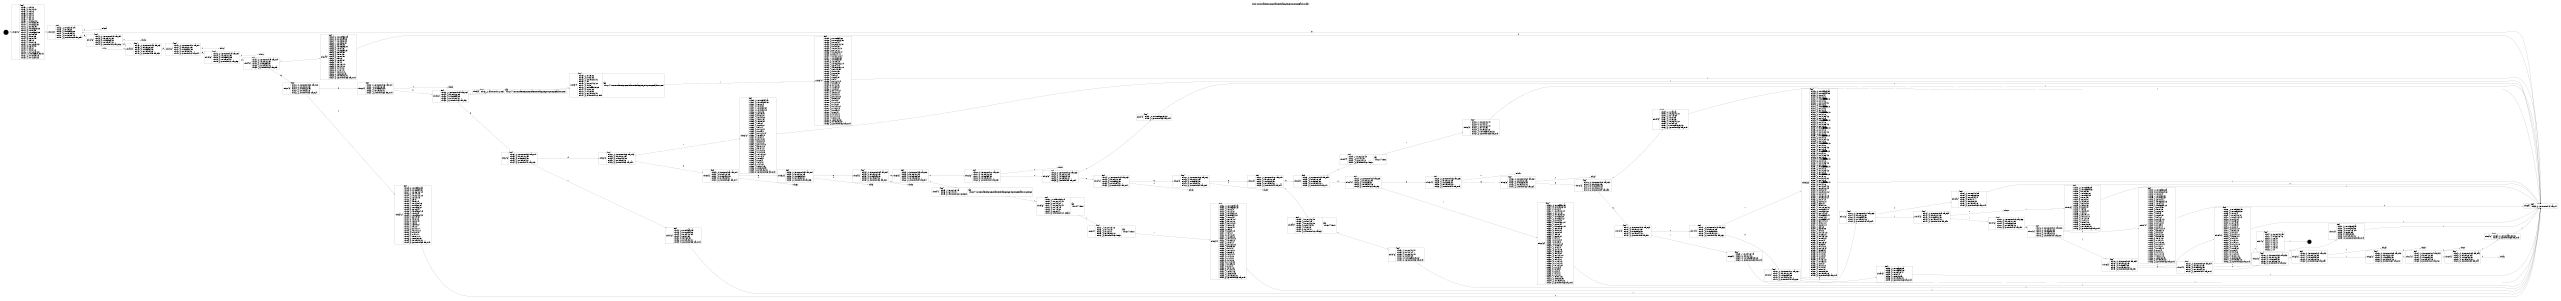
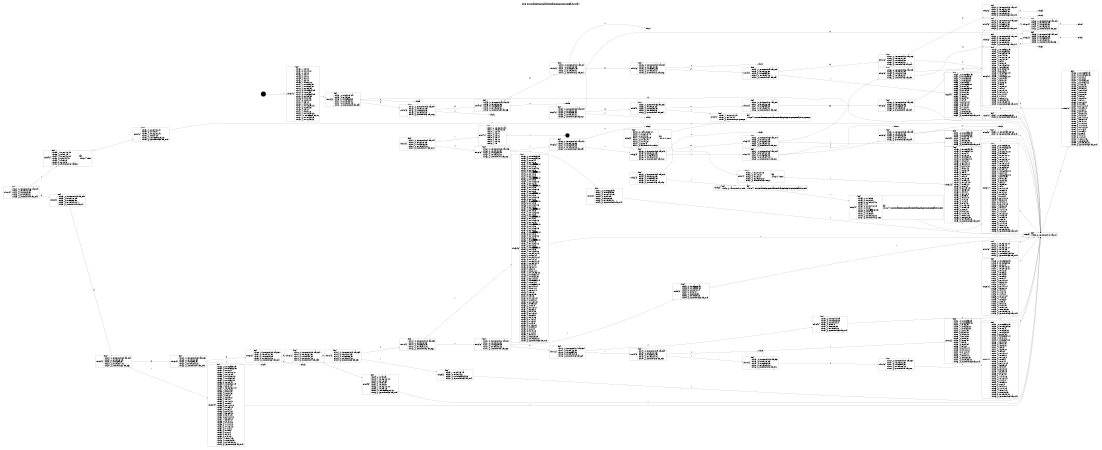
(116, 49) -> (537, 105)
(1708, 82) -> (1055, 190)
(413, 92) -> none
(1363, 159) -> none
(1060, 168) -> none
(833, 176) -> (778, 32)
(1228, 181) -> none
(1020, 199) -> (700, 126)
(2120, 265) -> none
